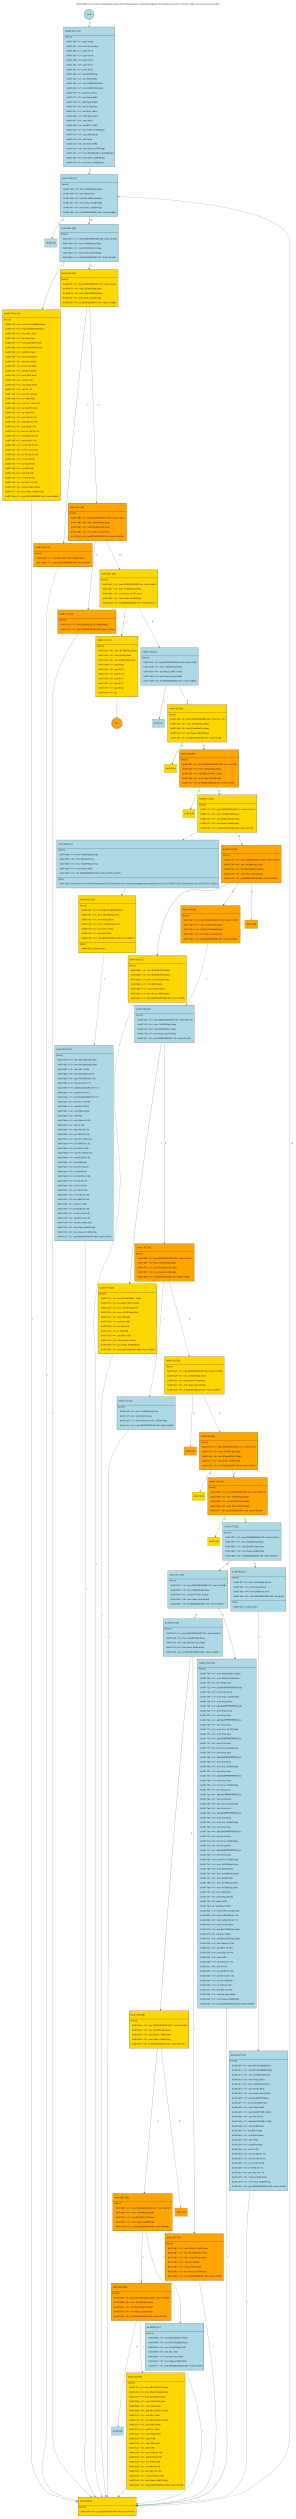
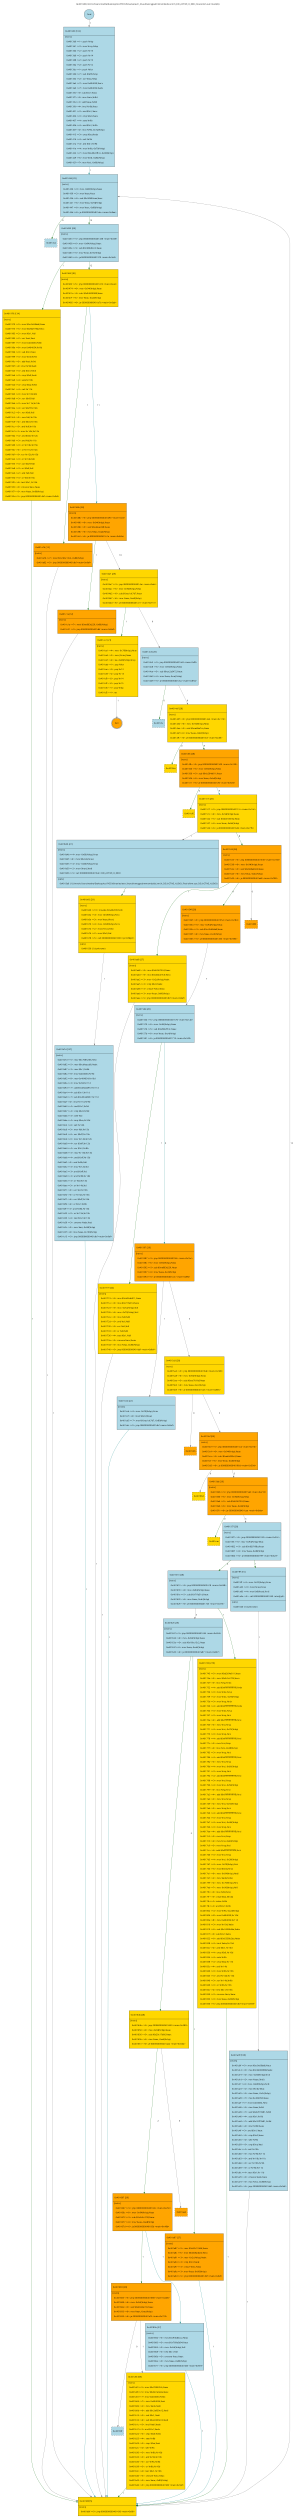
(227, 1833) -> (227, 1833)
